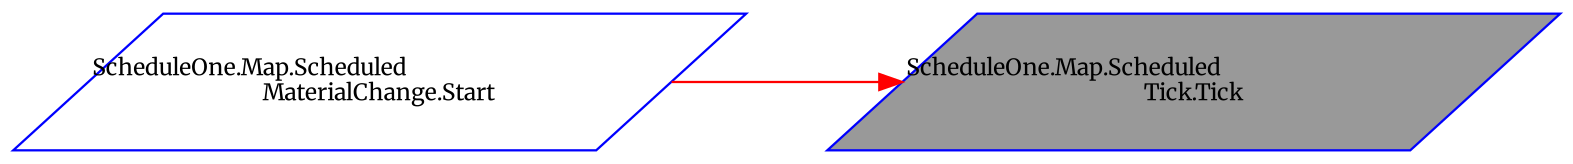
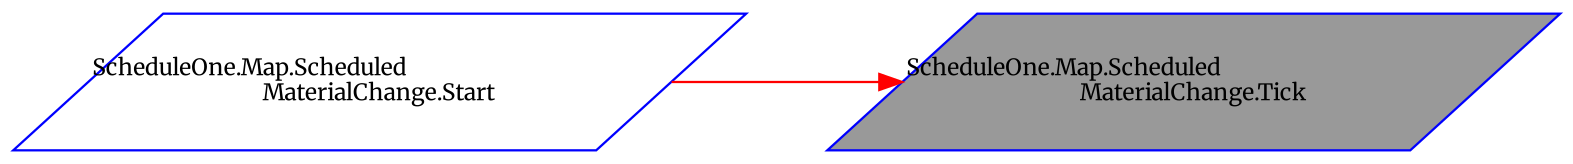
(1194, 82) -> (1194, 82)
